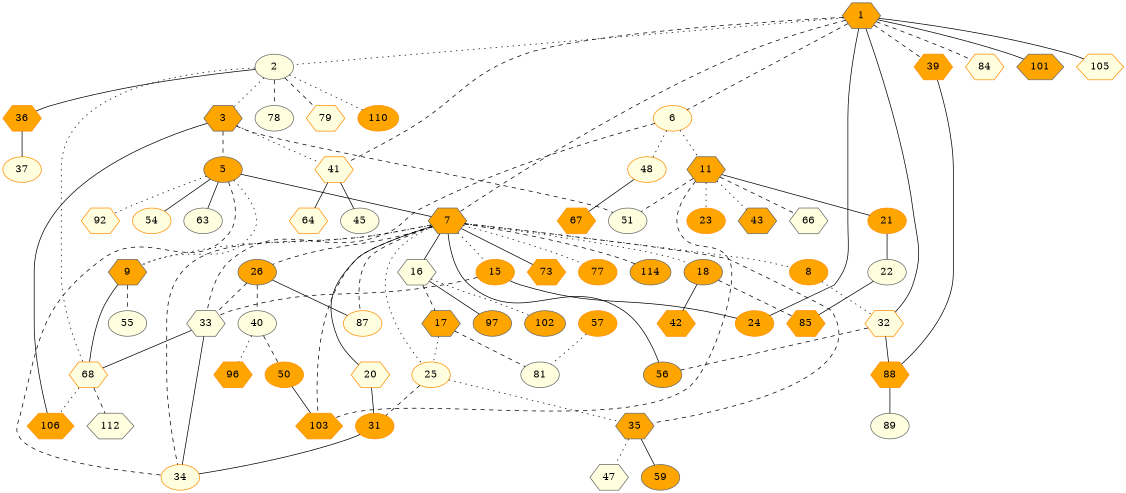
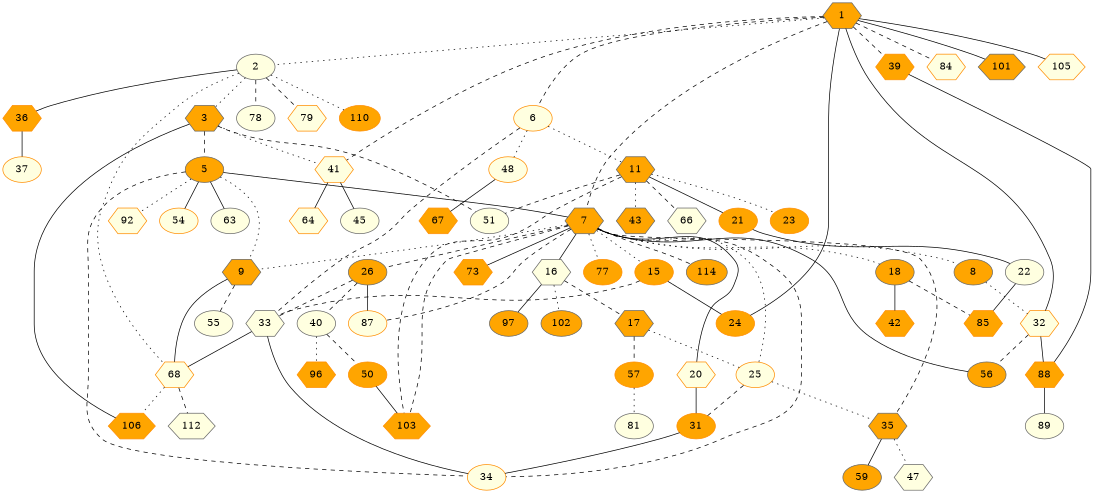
(809, 272) -> (973, 272)
(490, 349) -> (634, 349)
